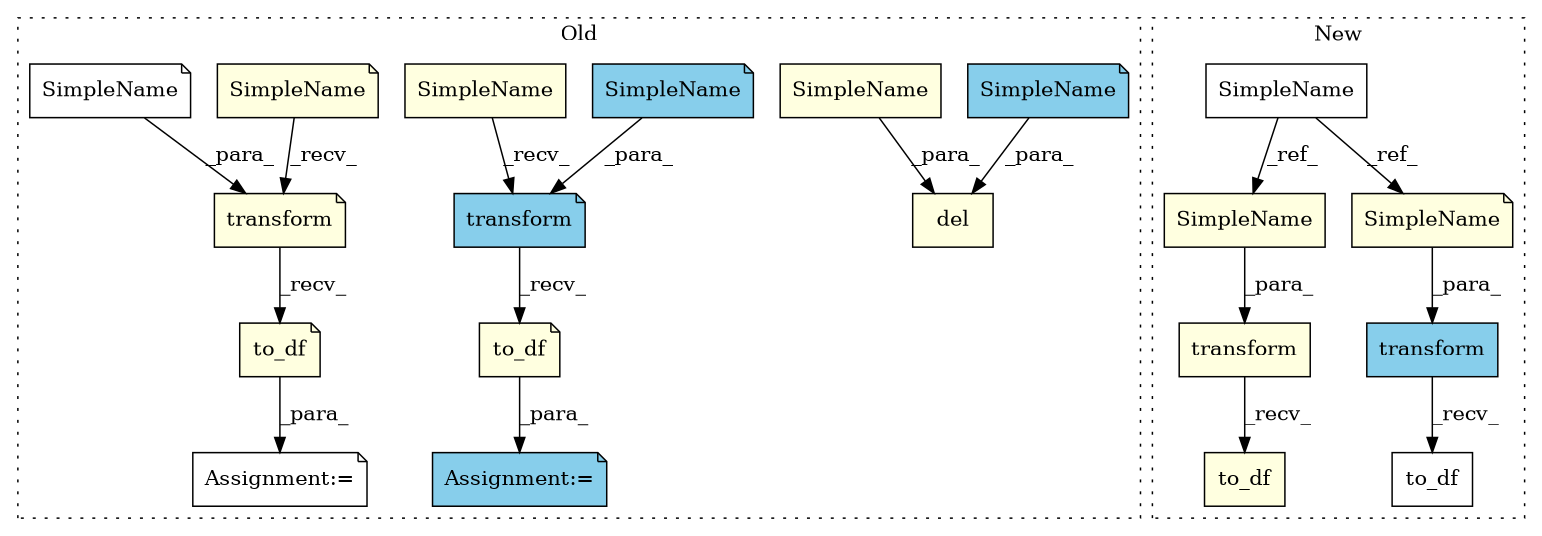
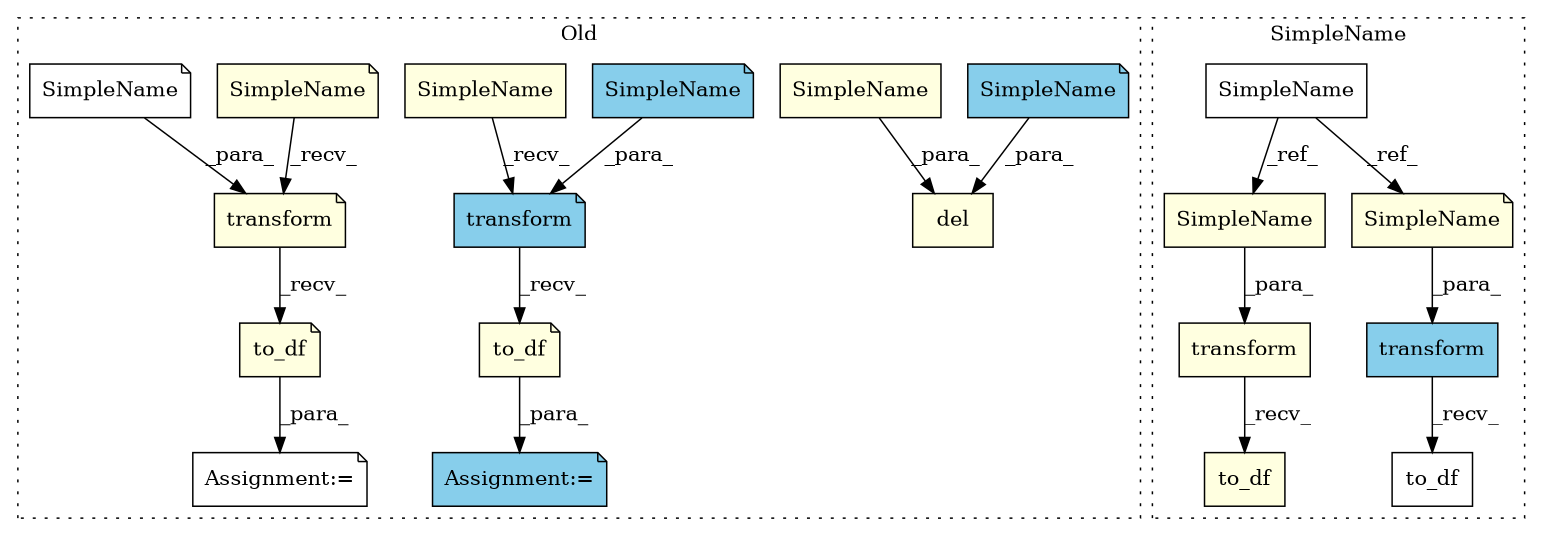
(1339, 35) -> (1339, 35)
